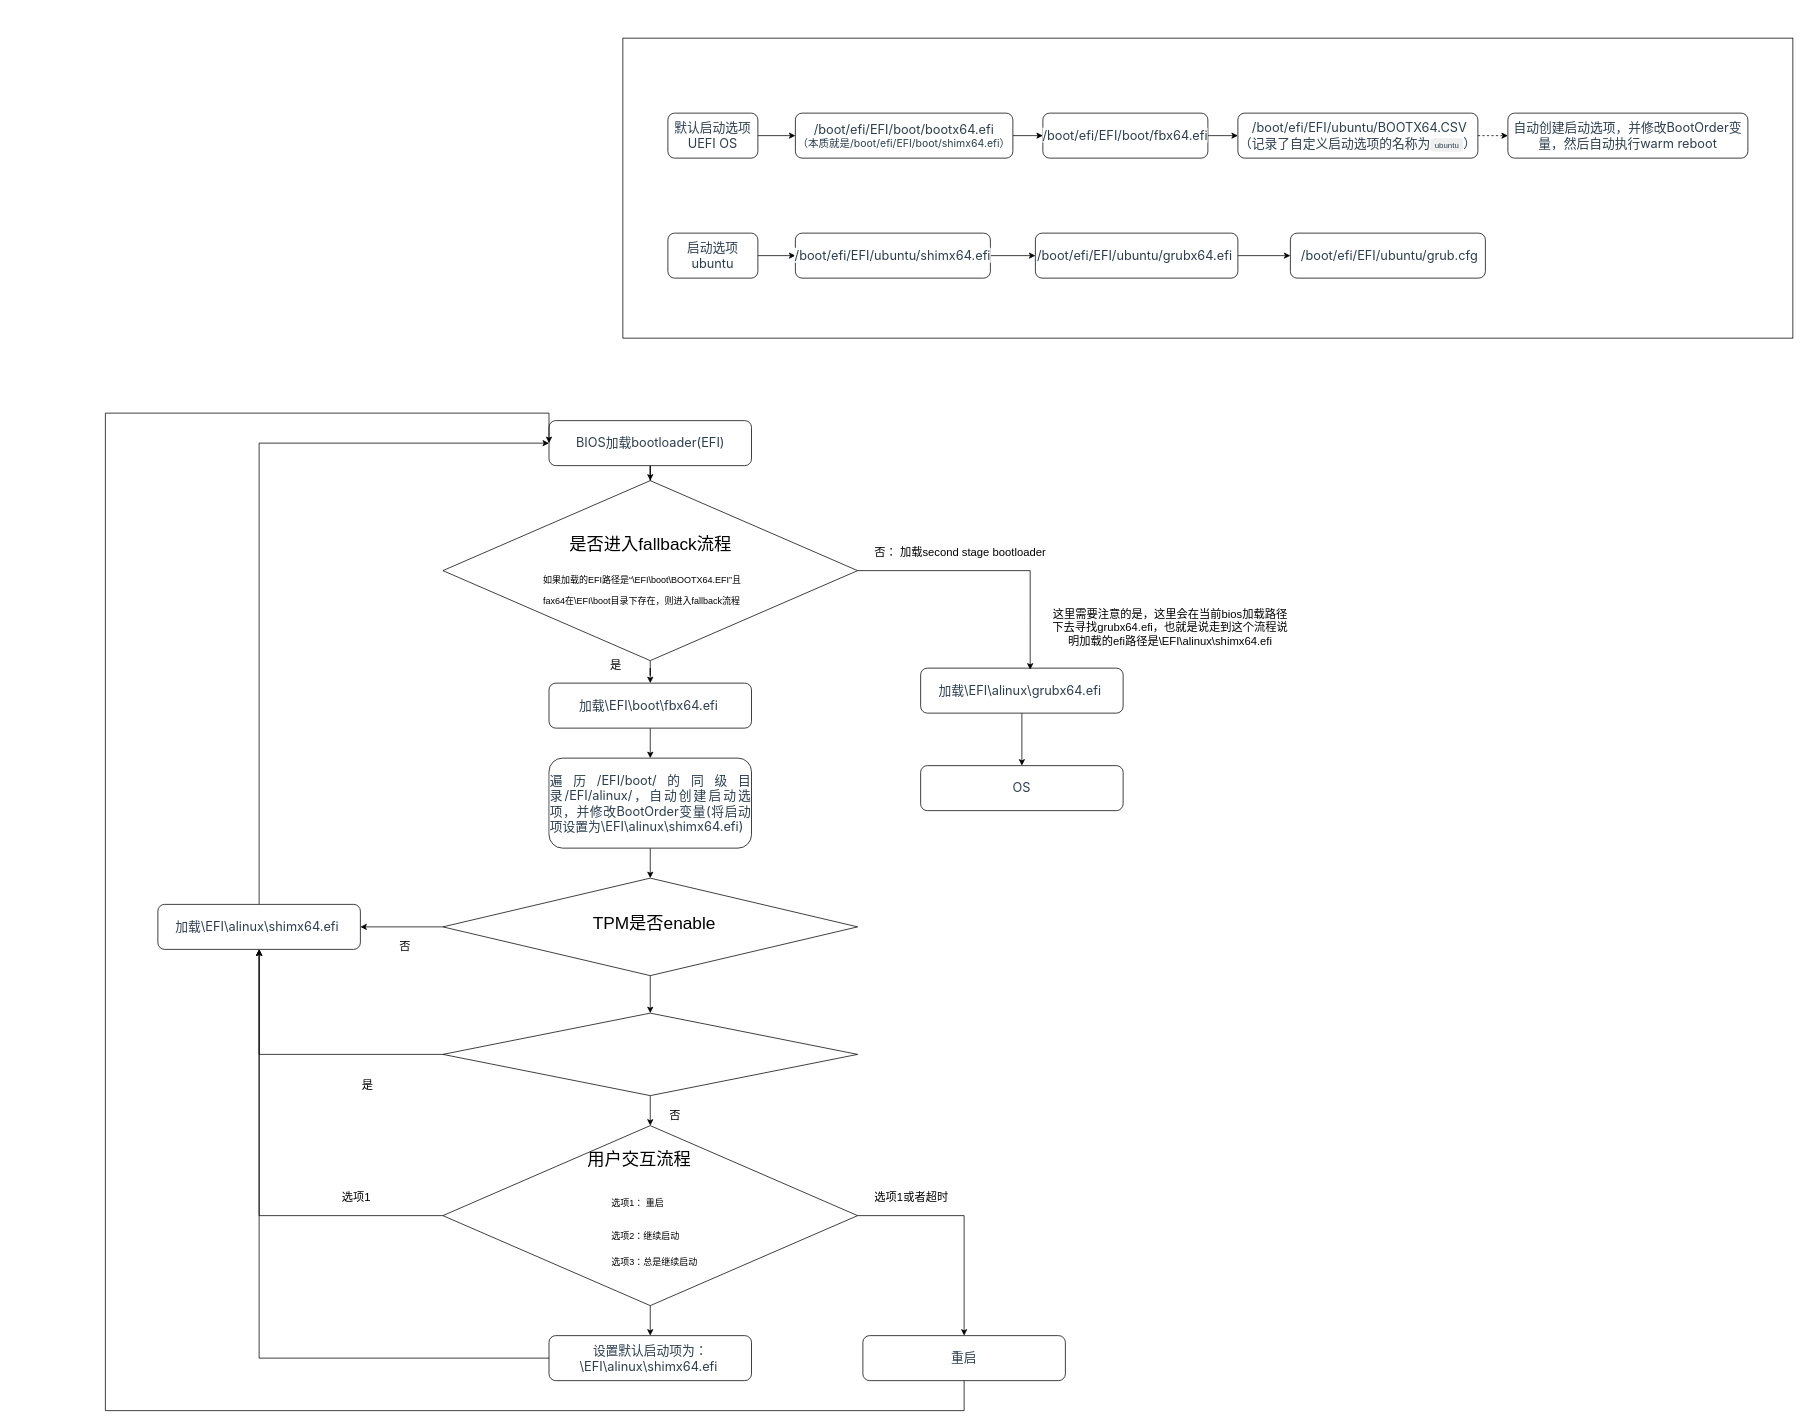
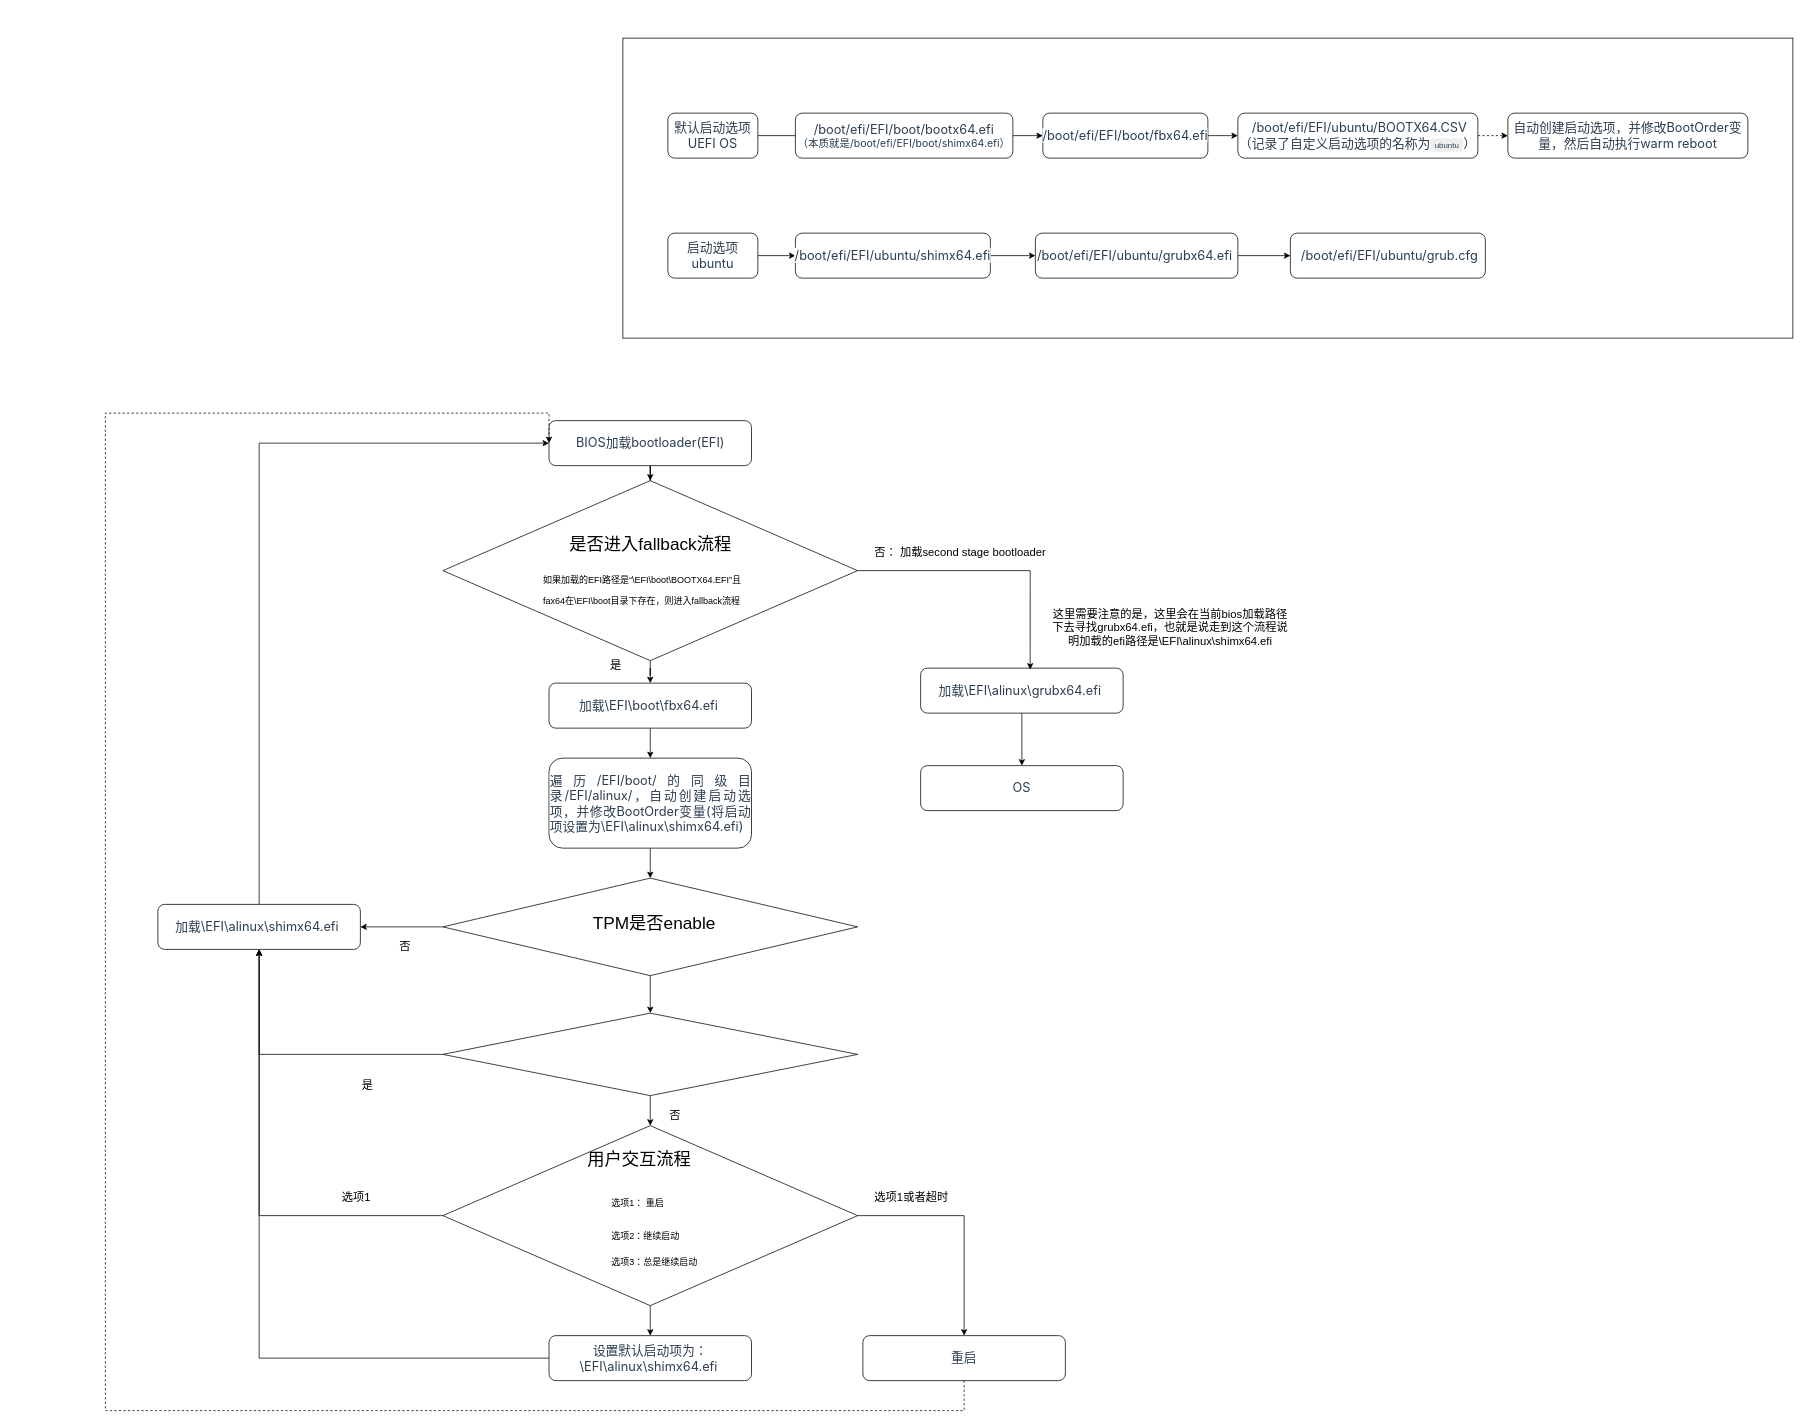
(789, 135) -> (791, 135)
(105, 1128) -> (105, 1128)
